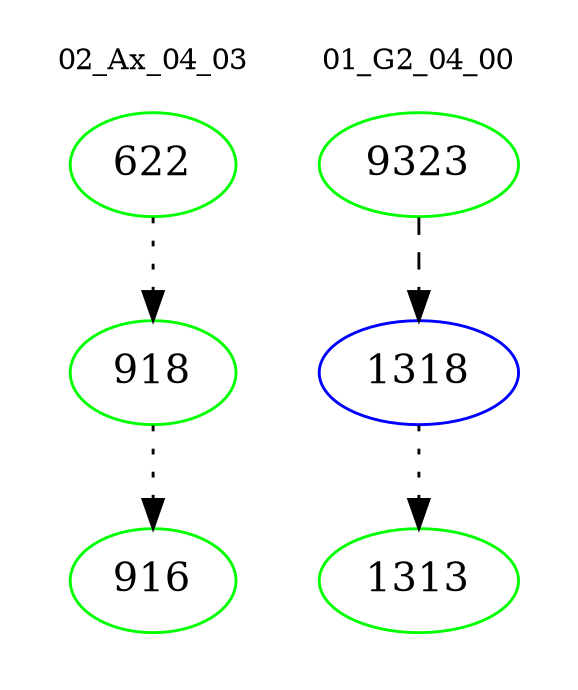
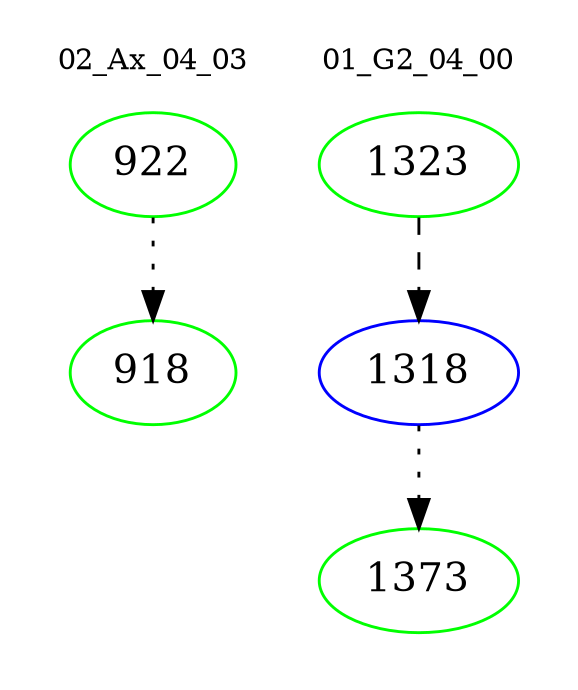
(153, 165) -> (153, 165)
(419, 165) -> (419, 165)
(153, 581) -> none
(419, 581) -> (419, 581)
